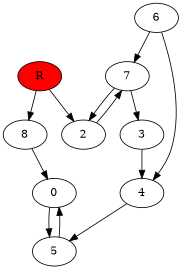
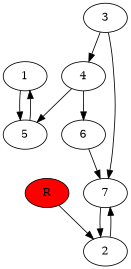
(134, 101) -> (115, 101)
(176, 104) -> (84, 101)
(25, 135) -> none
(54, 193) -> (25, 76)
